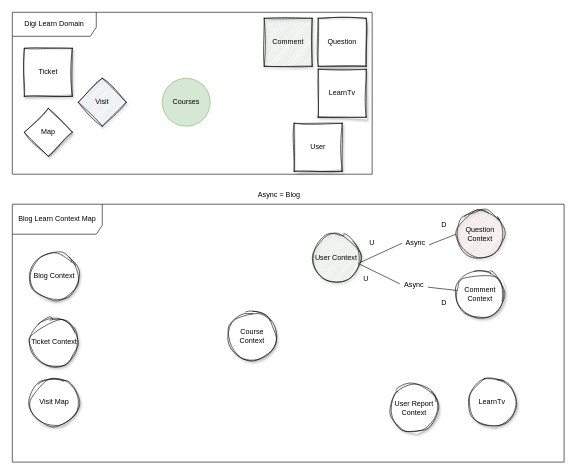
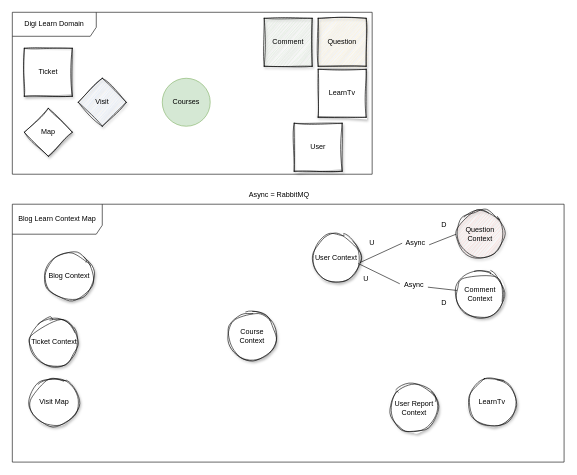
(342, 42) -> (342, 42)
(279, 195) -> (279, 195)
(336, 258) -> (336, 258)
(54, 276) -> (69, 276)
